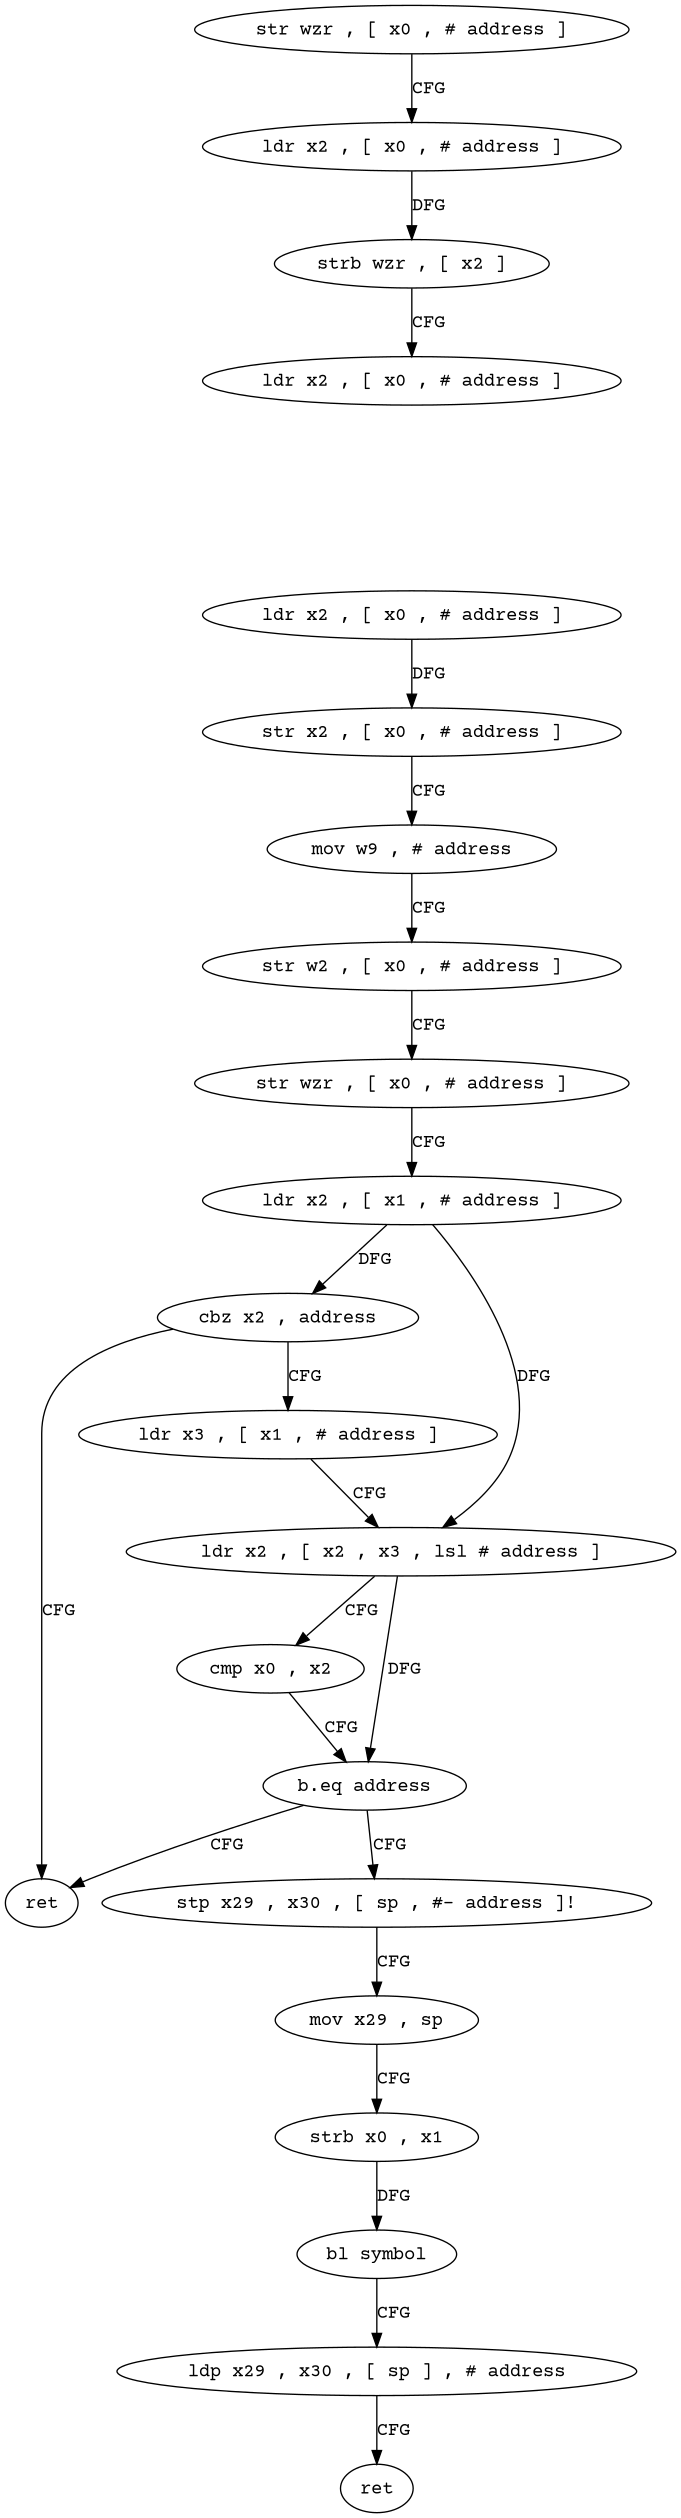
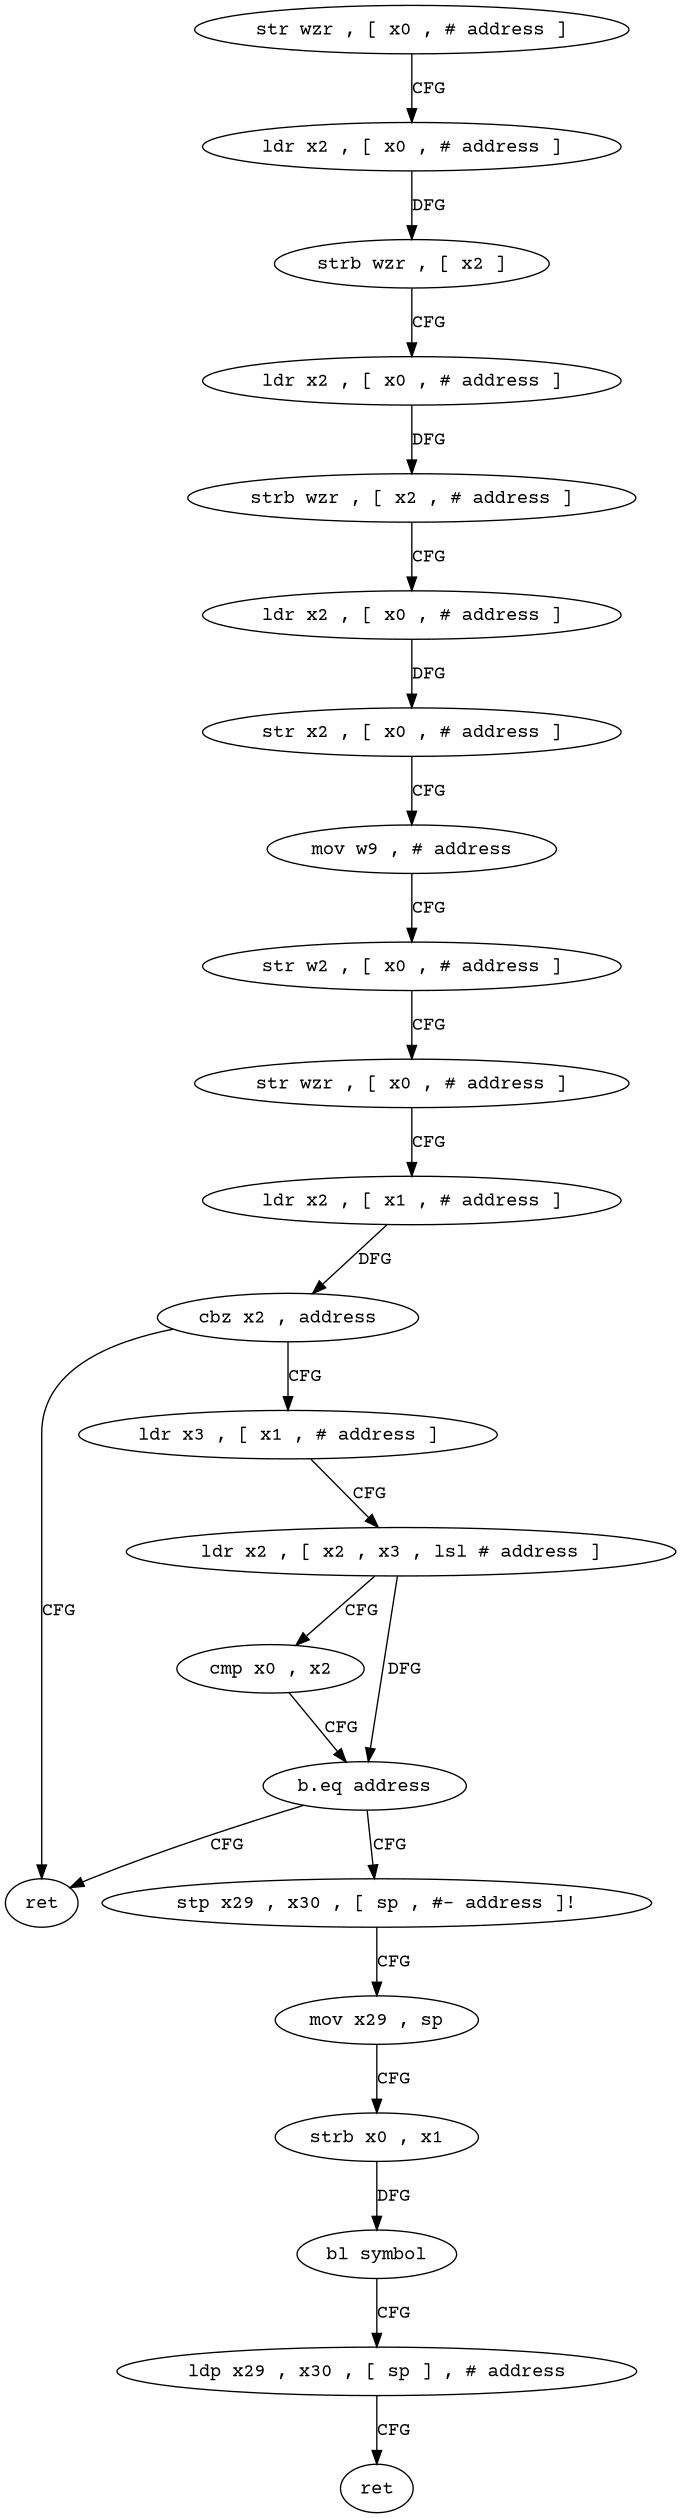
none -> (412, 498)
(515, 1372) -> none
